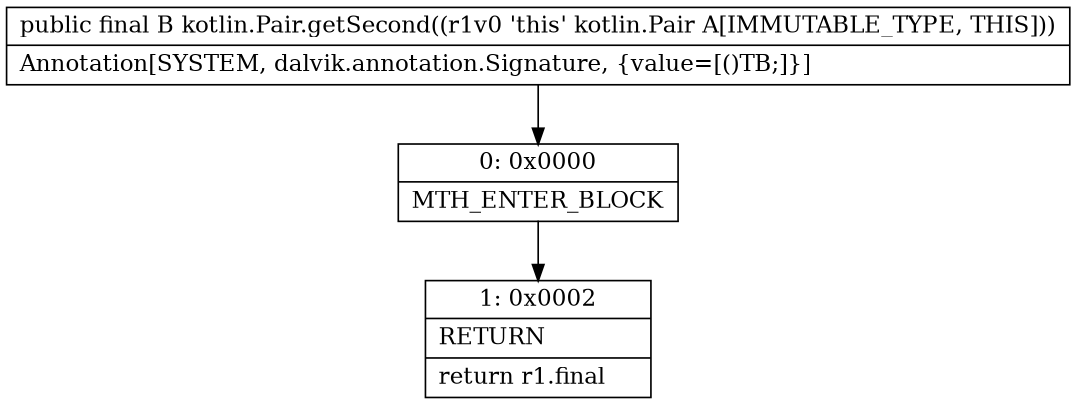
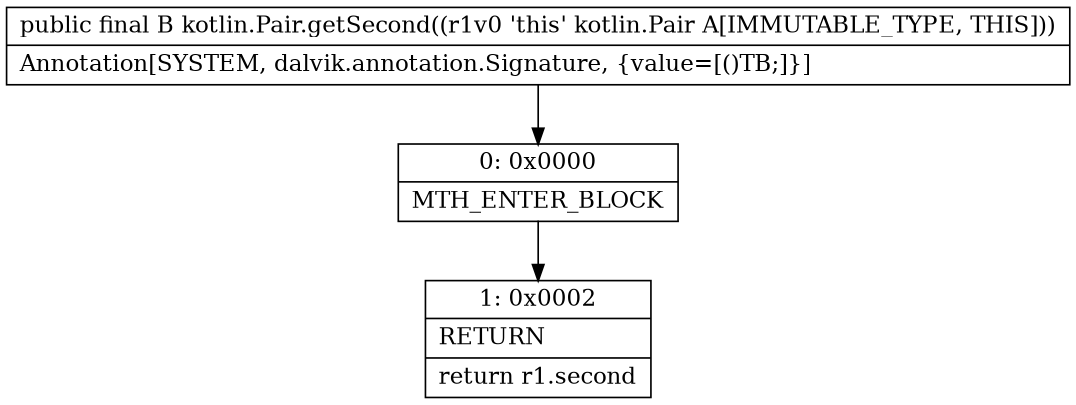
(523, 377) -> (538, 377)
